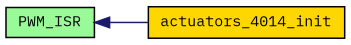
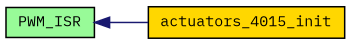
(247, 22) -> (247, 22)
